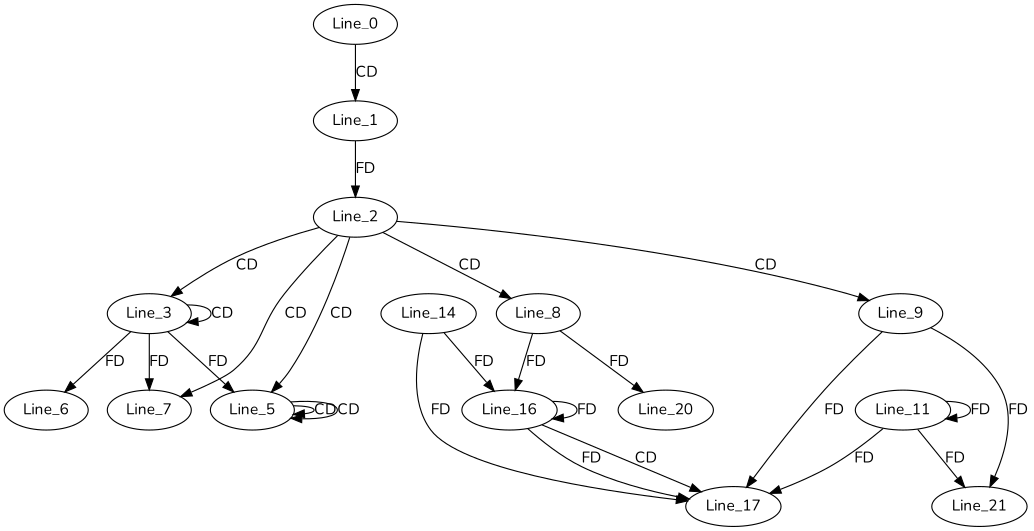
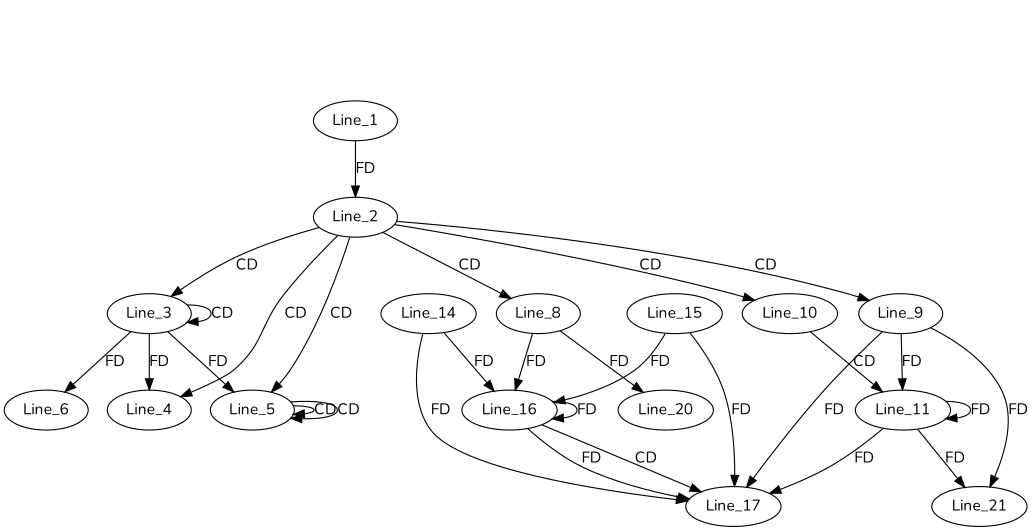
(355, 24) -> none
none -> (675, 314)
none -> (790, 314)
none -> (902, 356)
(149, 410) -> (149, 410)
